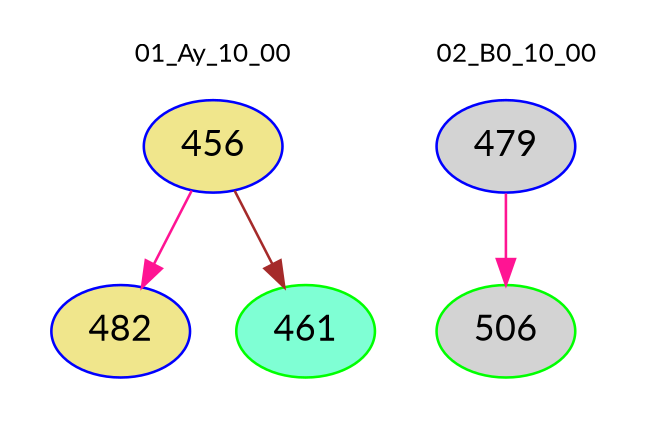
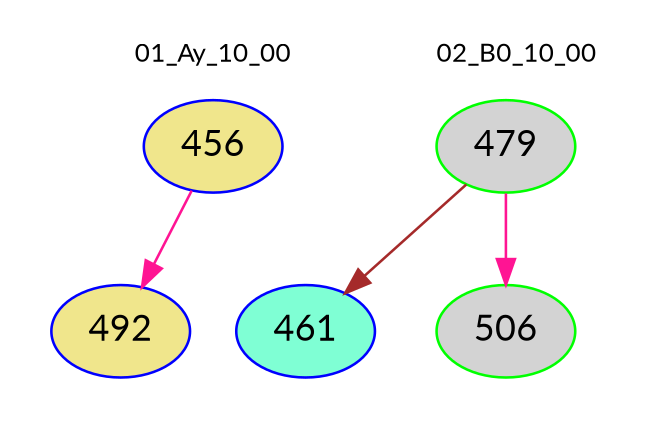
(506, 146) -> (506, 146)
(253, 227) -> (433, 214)
(121, 331) -> (121, 331)
(306, 331) -> (306, 331)
